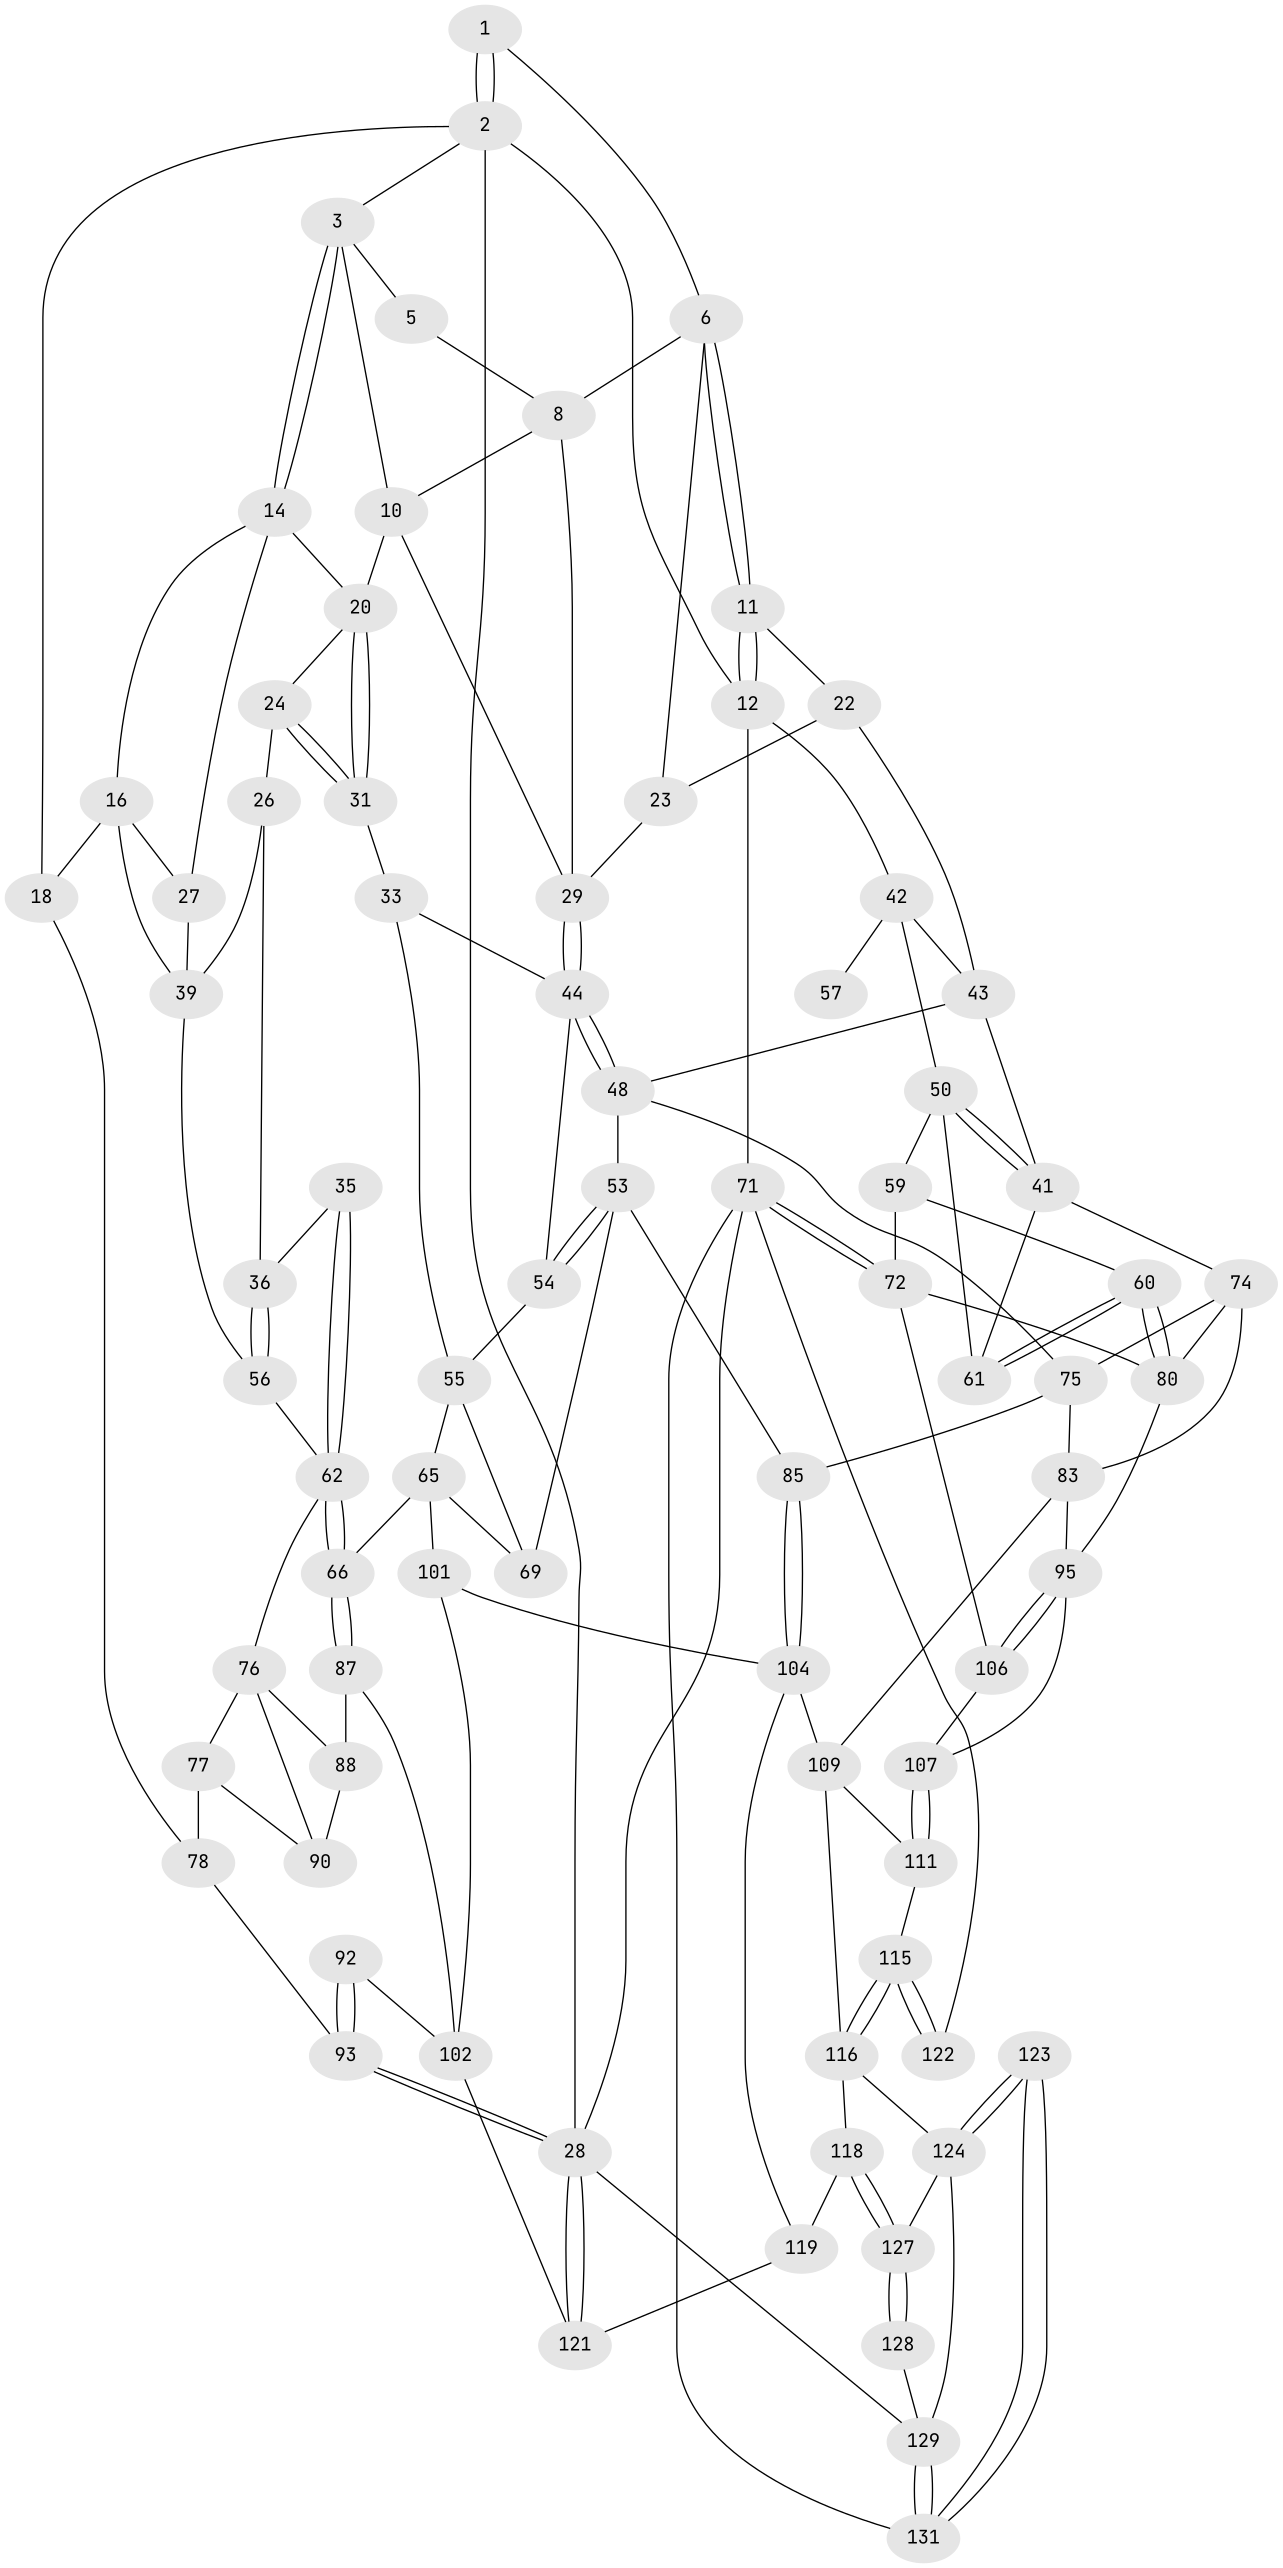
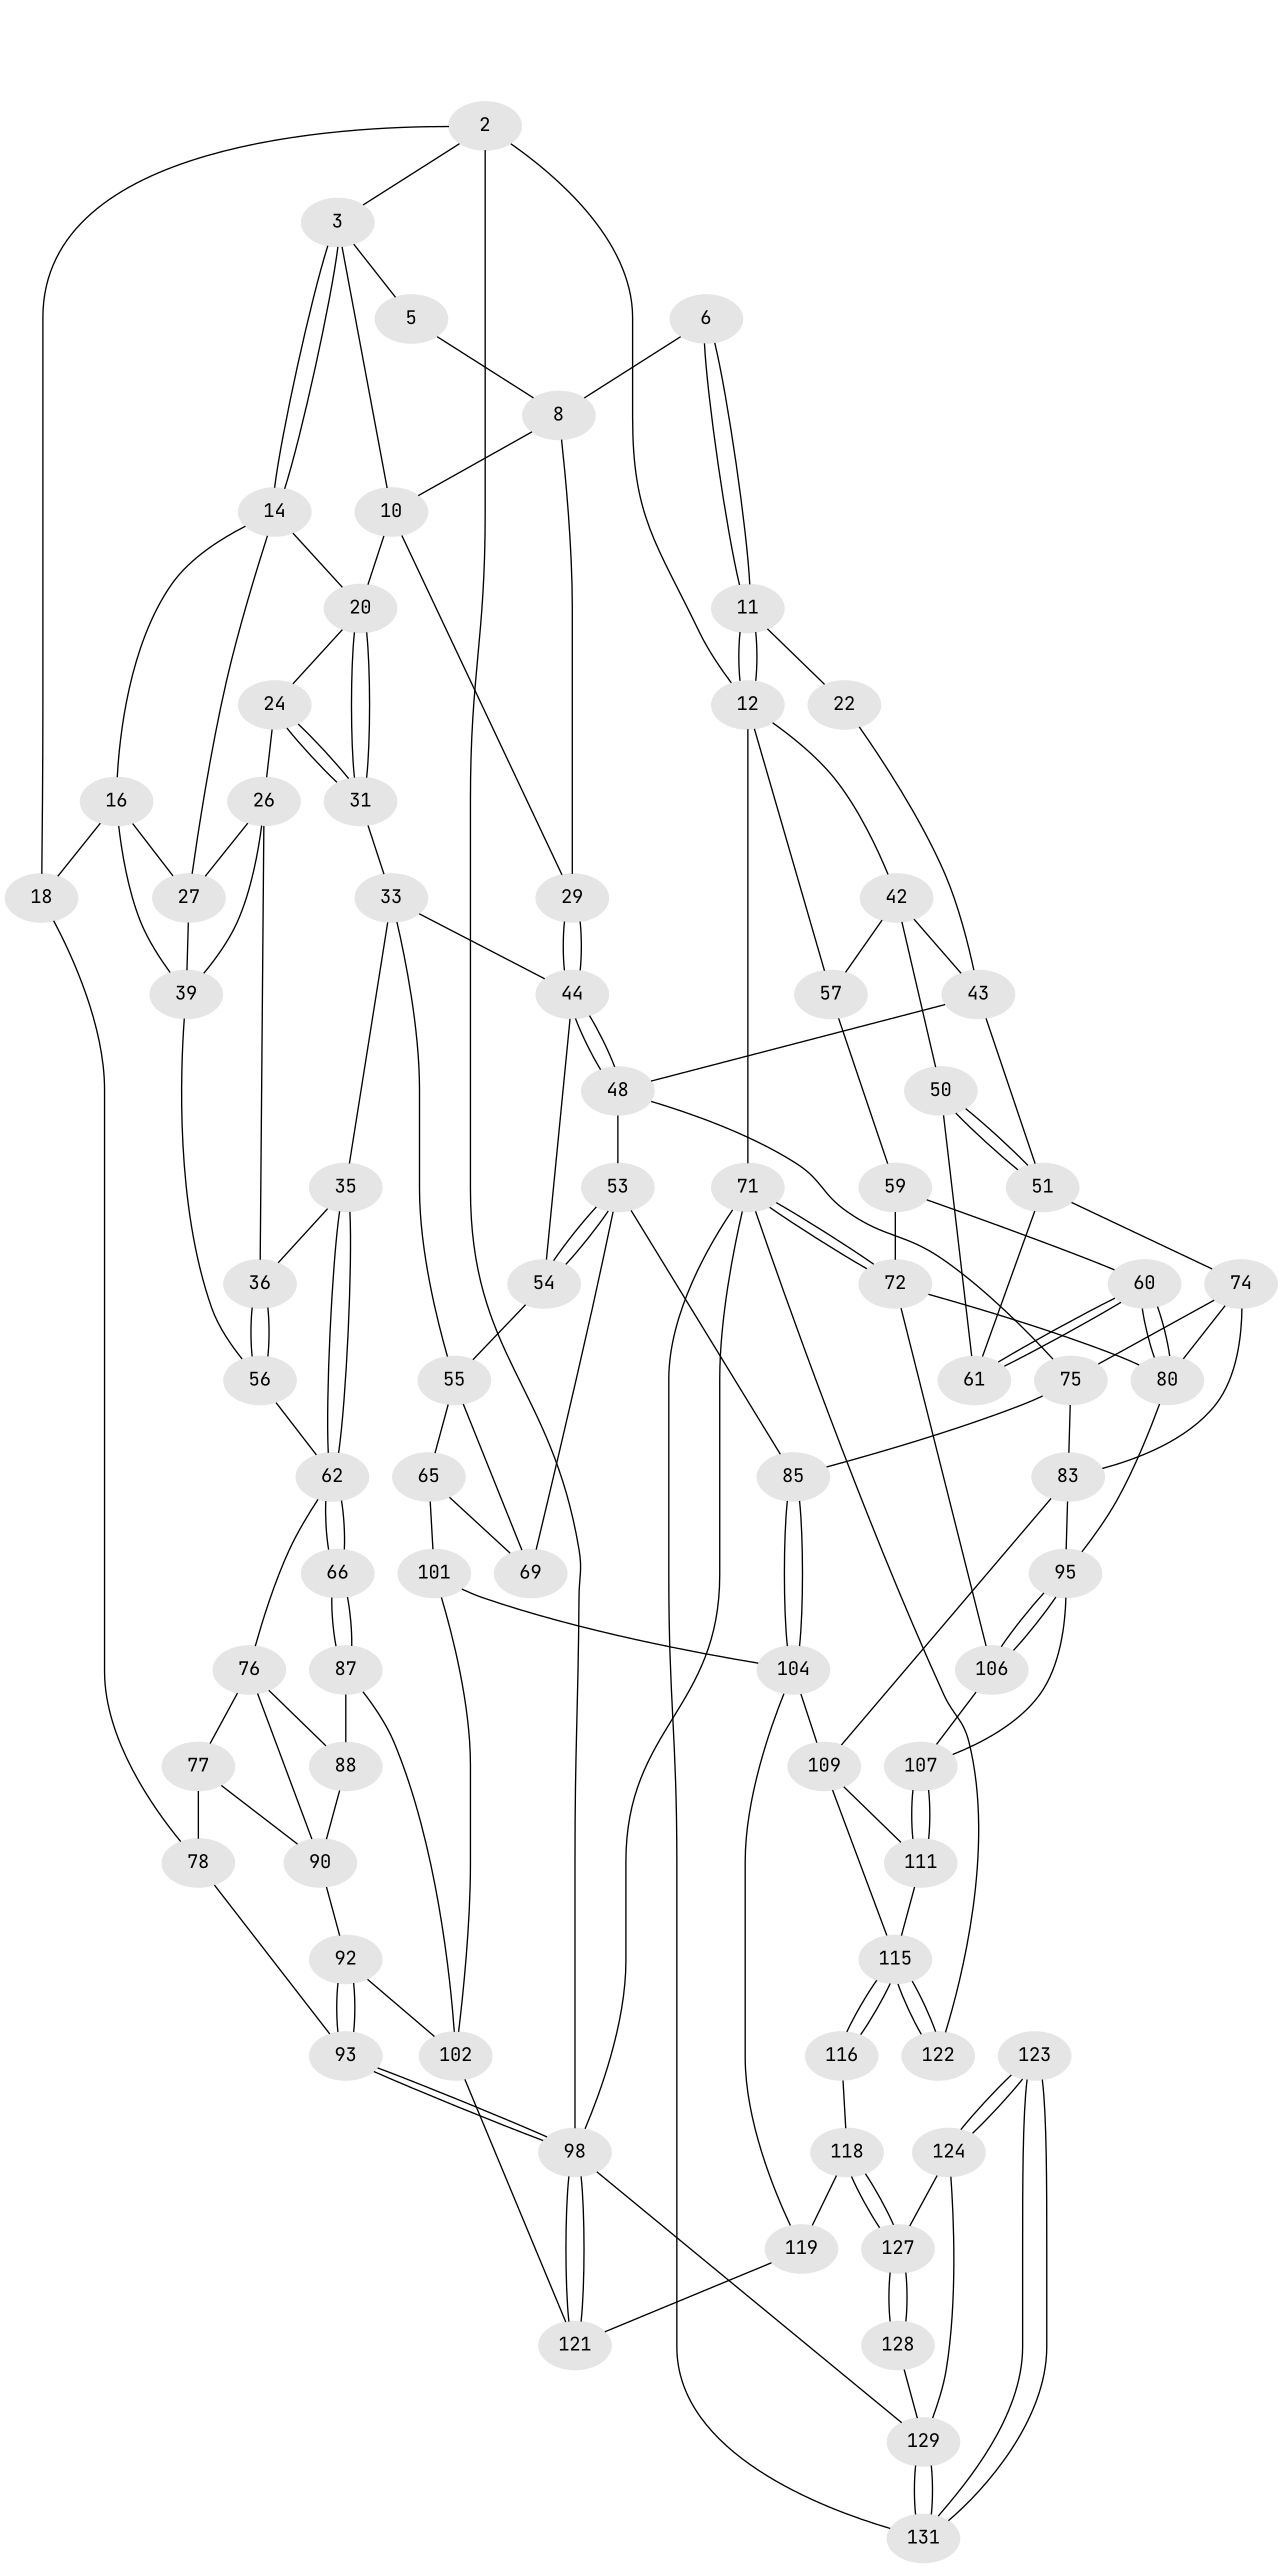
(485, 29) -> none
(661, 801) -> none
none -> (226, 850)
none -> (789, 850)
none -> (369, 1043)
(918, 1139) -> (863, 1091)
(1043, 1187) -> (1043, 1187)
(383, 1525) -> none
none -> (333, 1911)
(833, 1911) -> (860, 1863)
(895, 2104) -> none
(575, 2152) -> (575, 2152)
